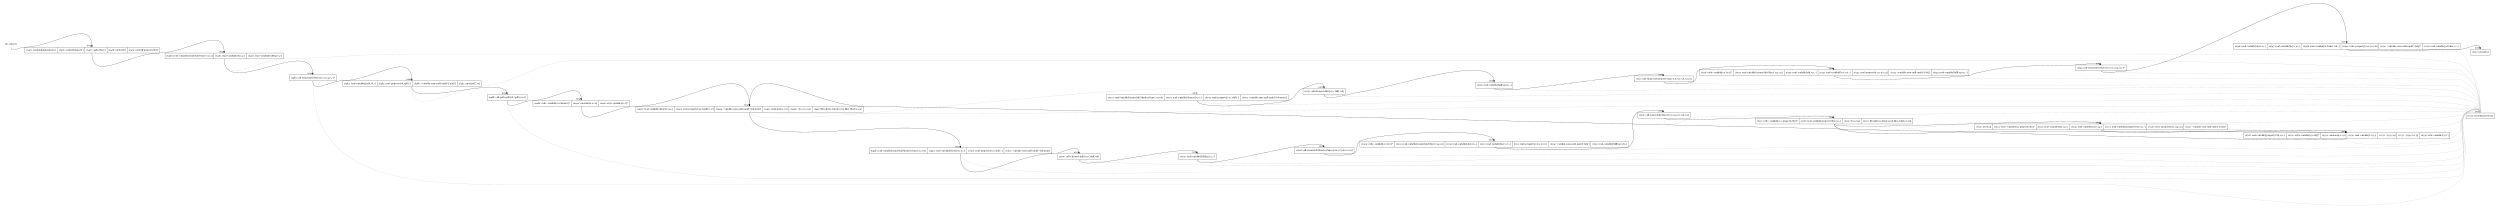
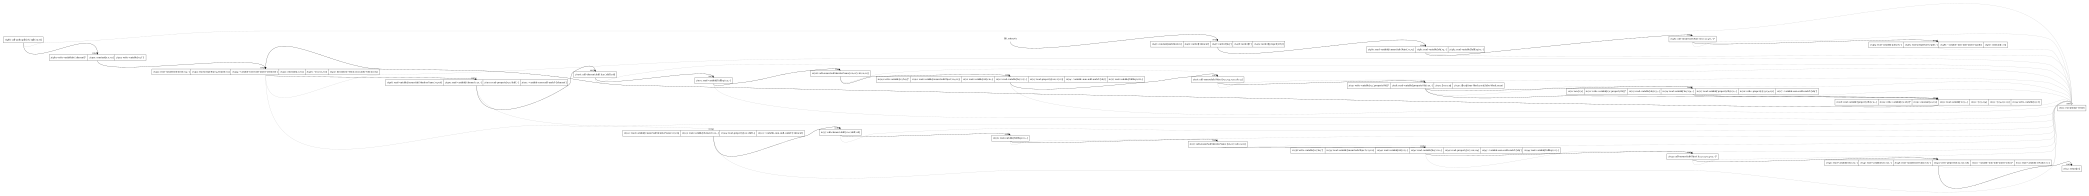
(459, 91) -> none
